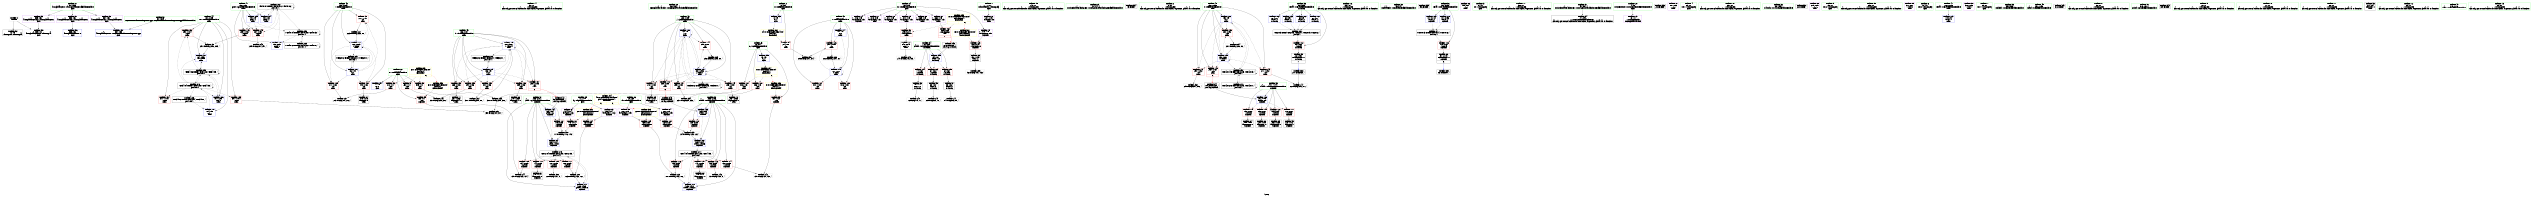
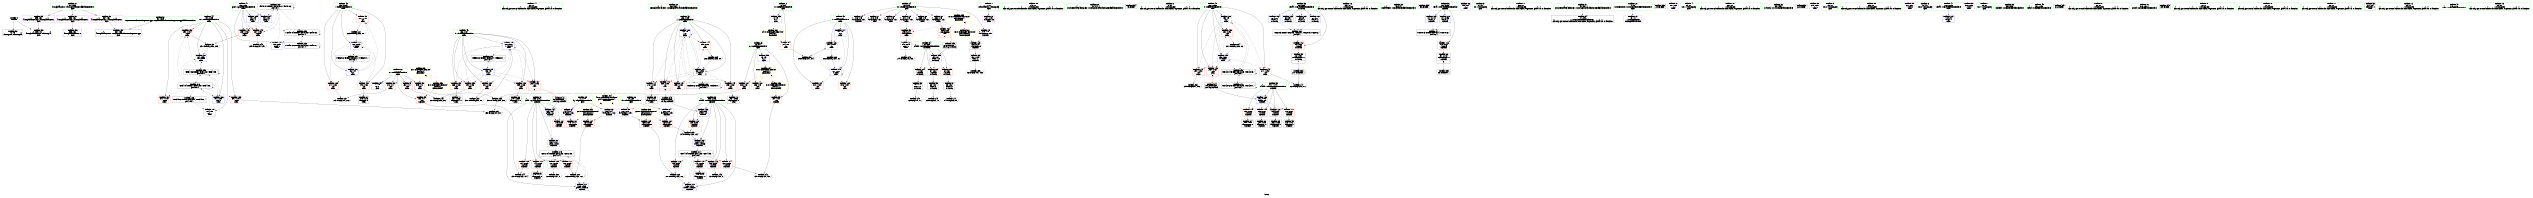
(686, 100) -> none
(563, 133) -> none
